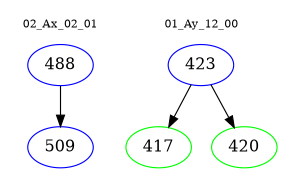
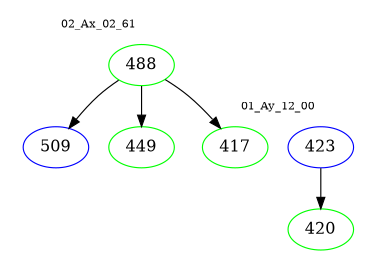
(61, 25) -> (99, 25)
(61, 65) -> (142, 65)
(183, 101) -> (201, 107)
none -> (142, 147)
